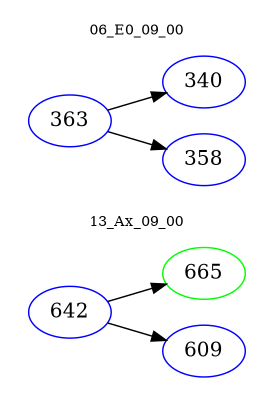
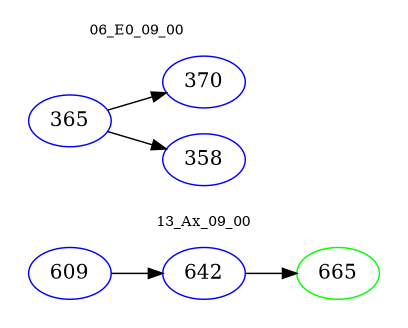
(204, 82) -> (204, 82)
(70, 121) -> (70, 121)
(130, 330) -> (130, 273)
